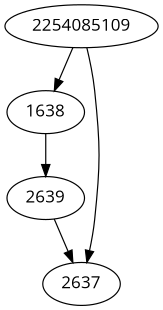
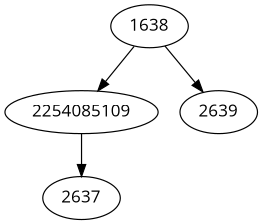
(66, 64) -> (120, 64)
(61, 235) -> none
